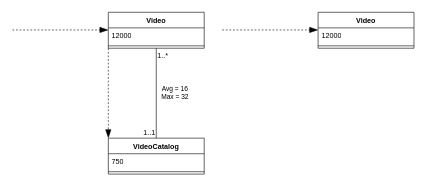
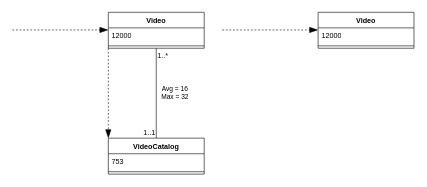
(118, 162) -> (118, 162)
